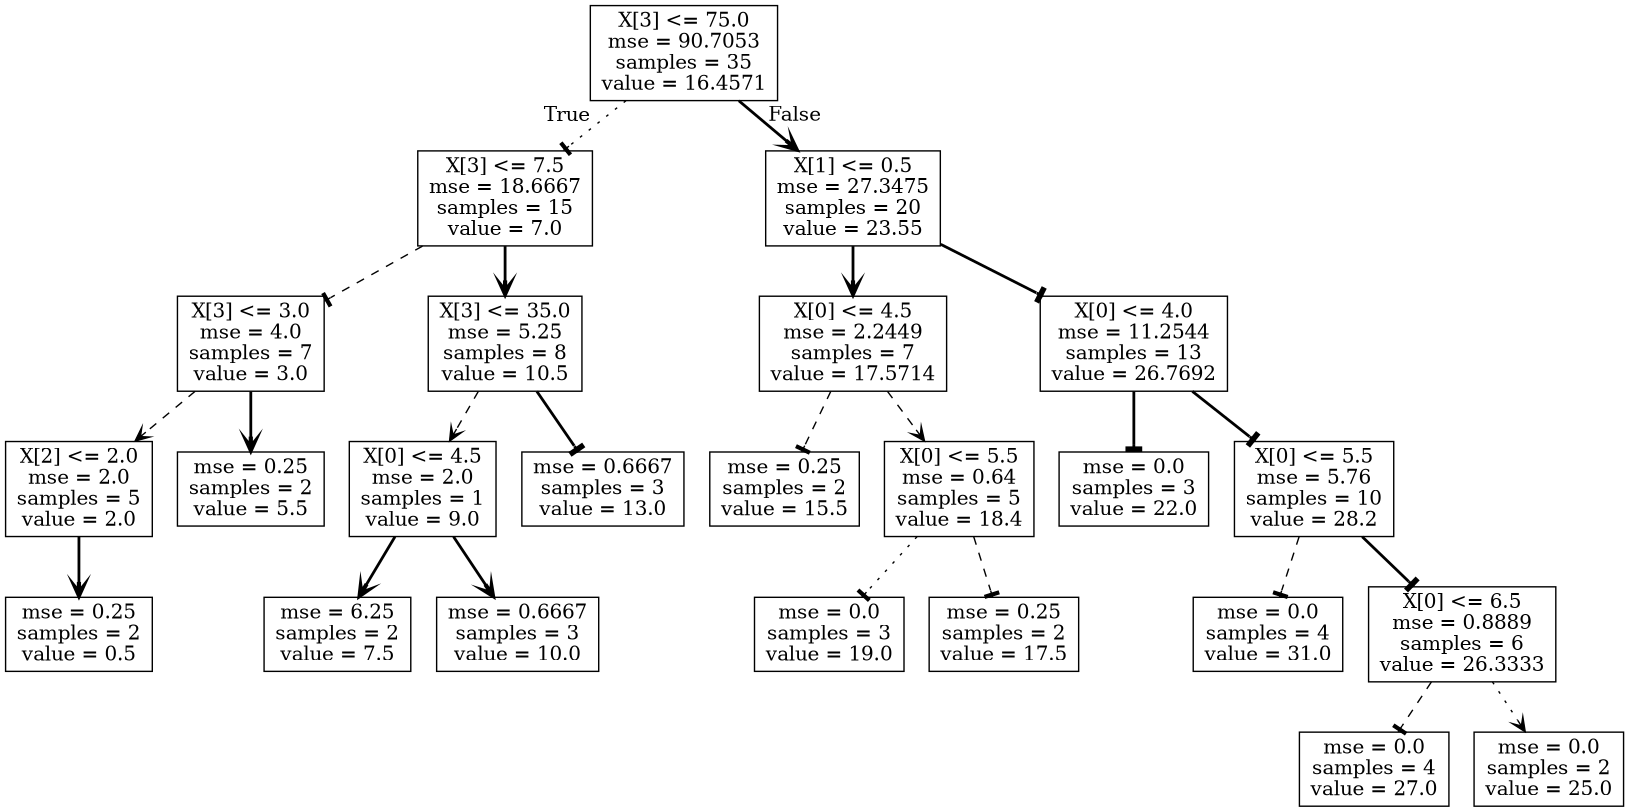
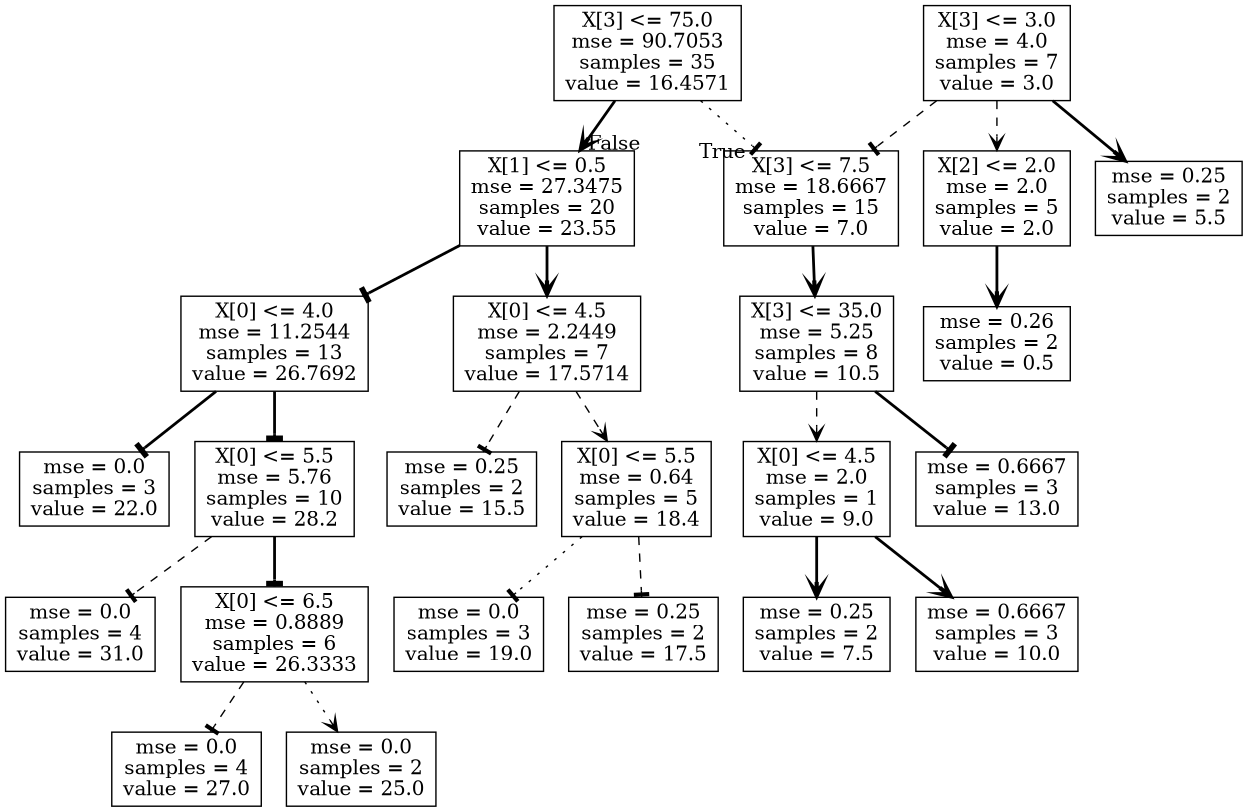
(377, 272) -> (907, 123)
(79, 634) -> (997, 344)
(337, 634) -> (817, 634)
